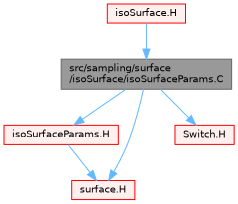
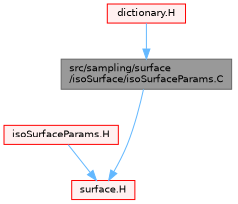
(146, 14) -> (146, 14)
(104, 104) -> none
(205, 135) -> none
